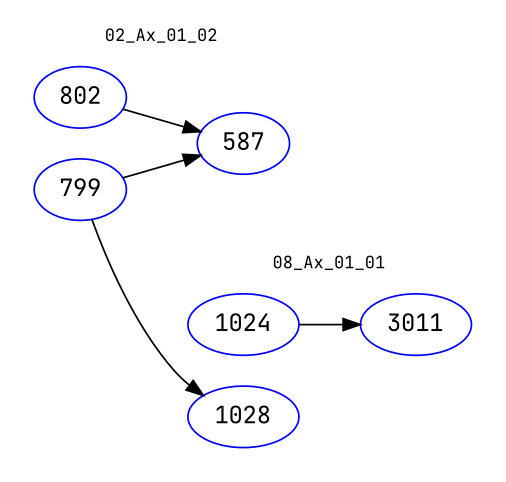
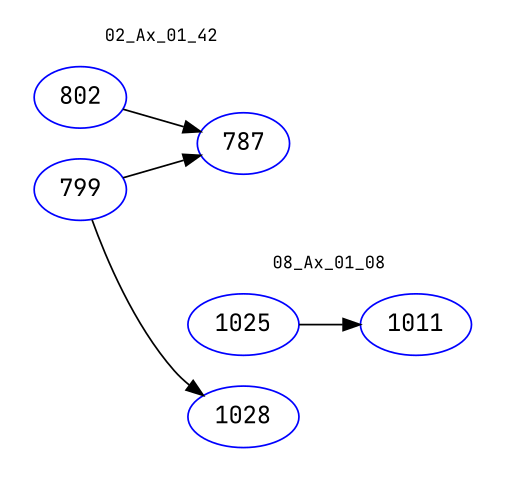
(162, 37) -> (162, 37)
(243, 144) -> (243, 144)
(330, 264) -> (330, 264)
(243, 325) -> (243, 325)
(416, 325) -> (416, 325)
